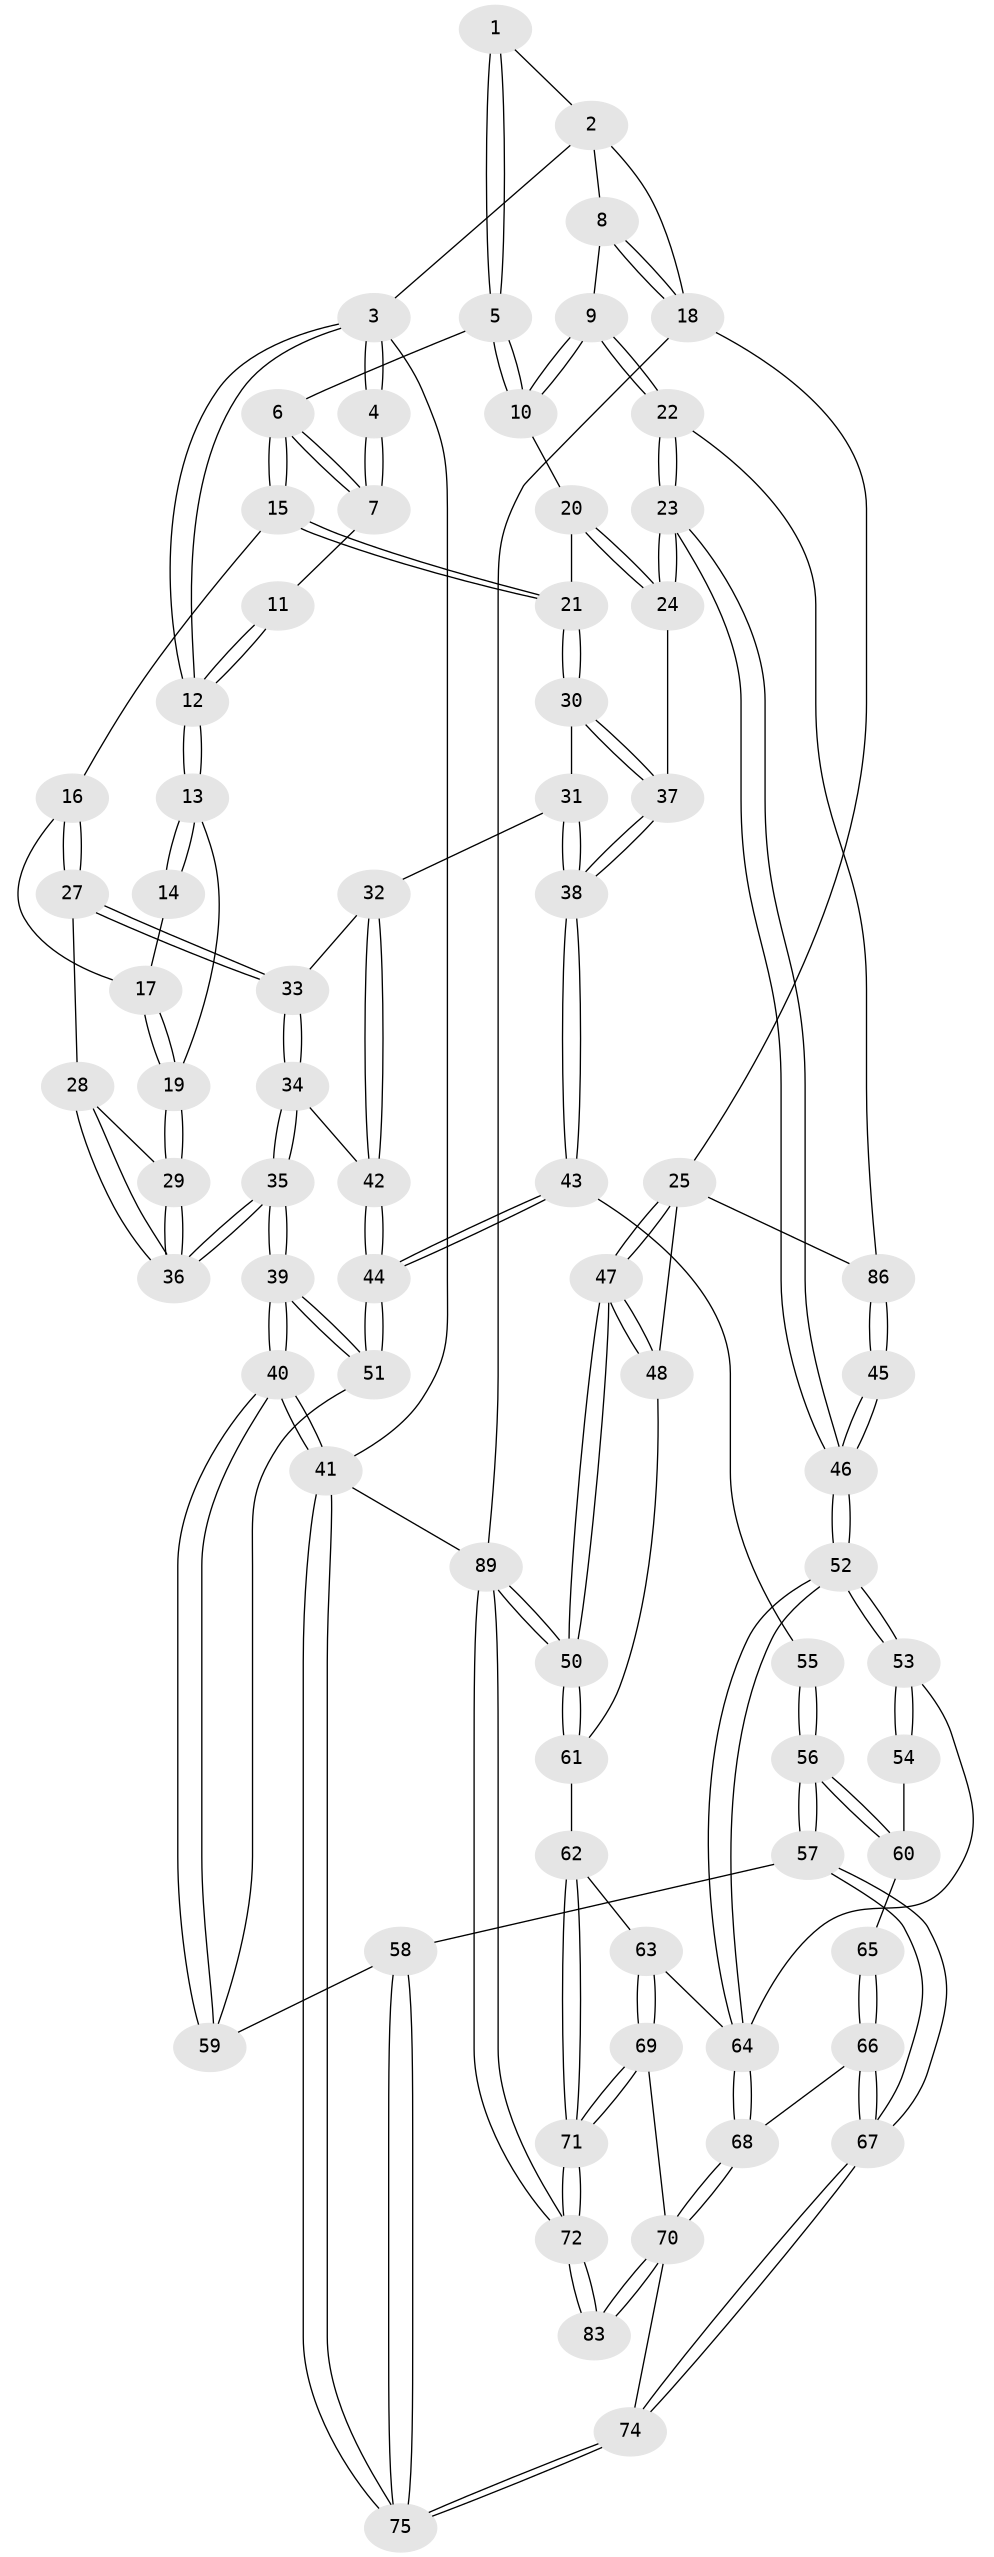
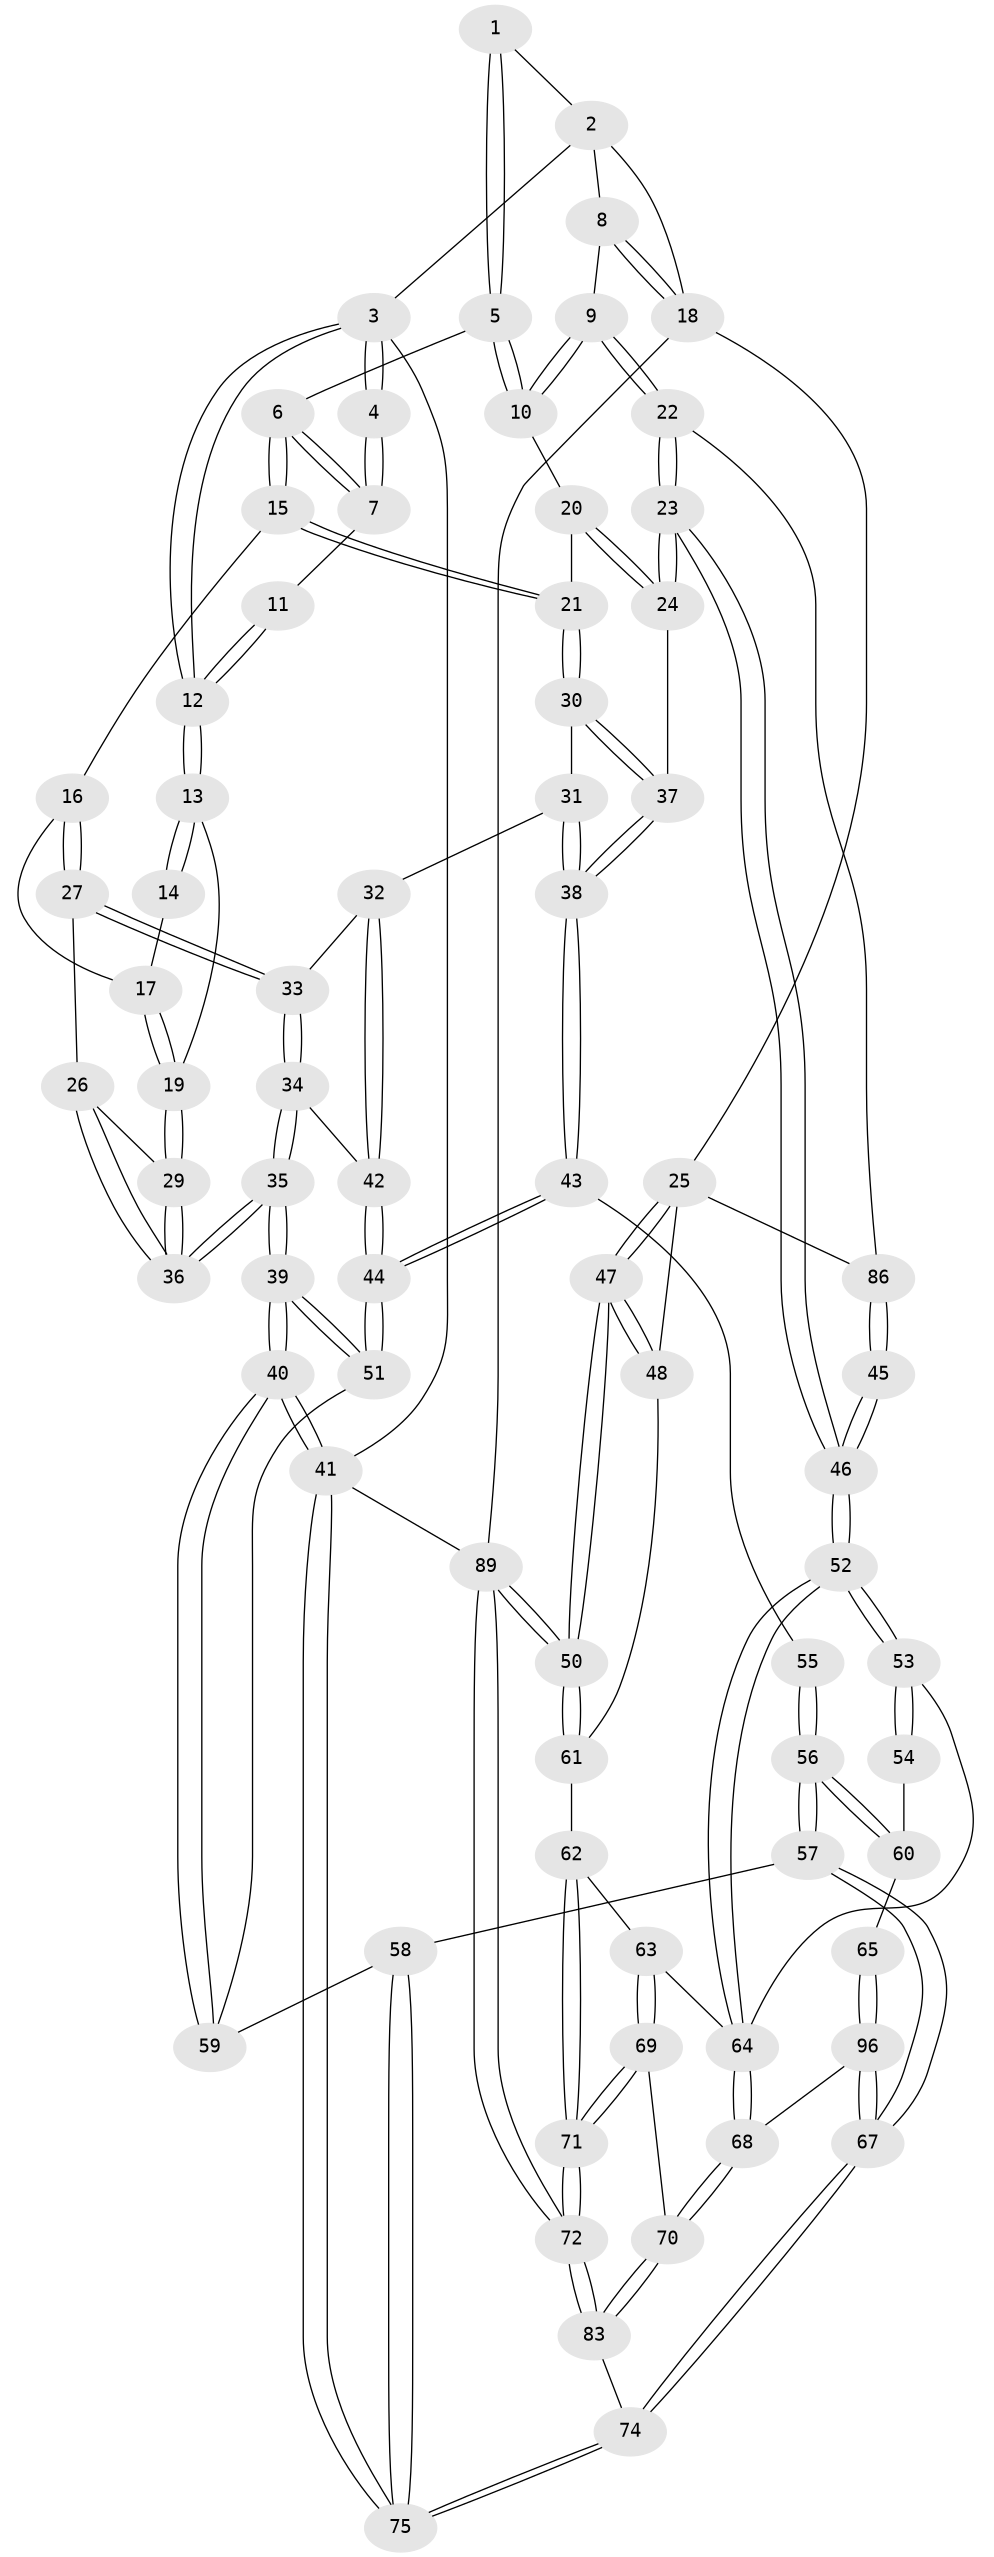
(78, 1086) -> (78, 1086)
(868, 2047) -> (868, 2047)
(649, 2336) -> (612, 2384)
